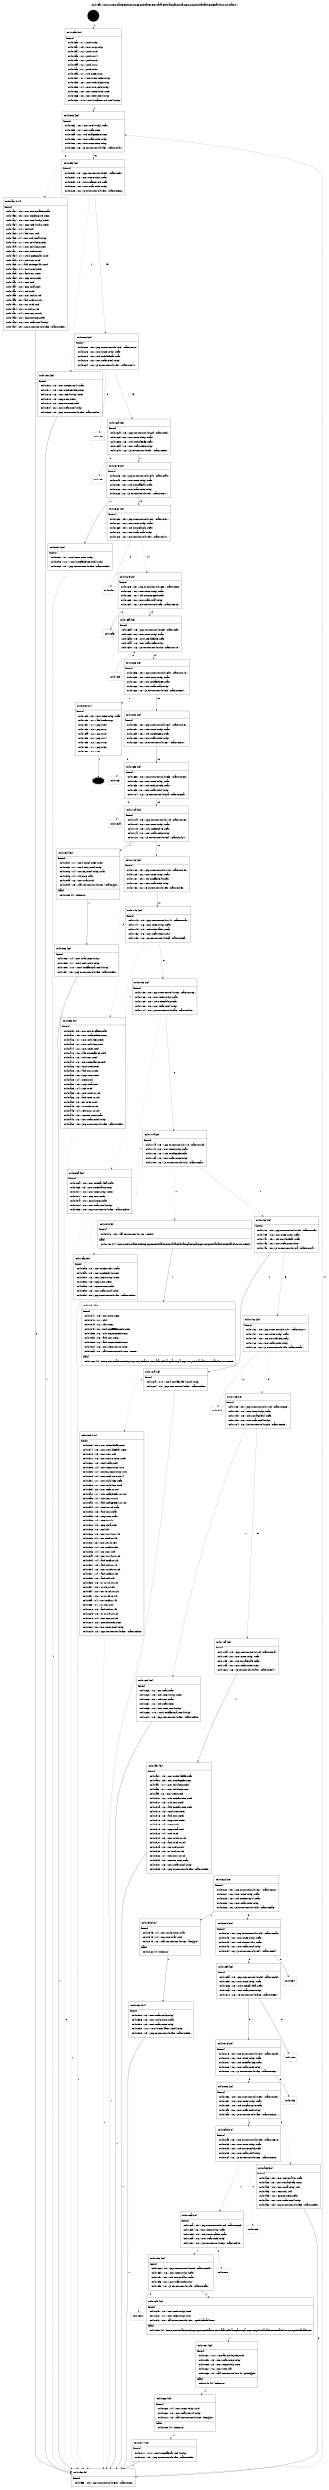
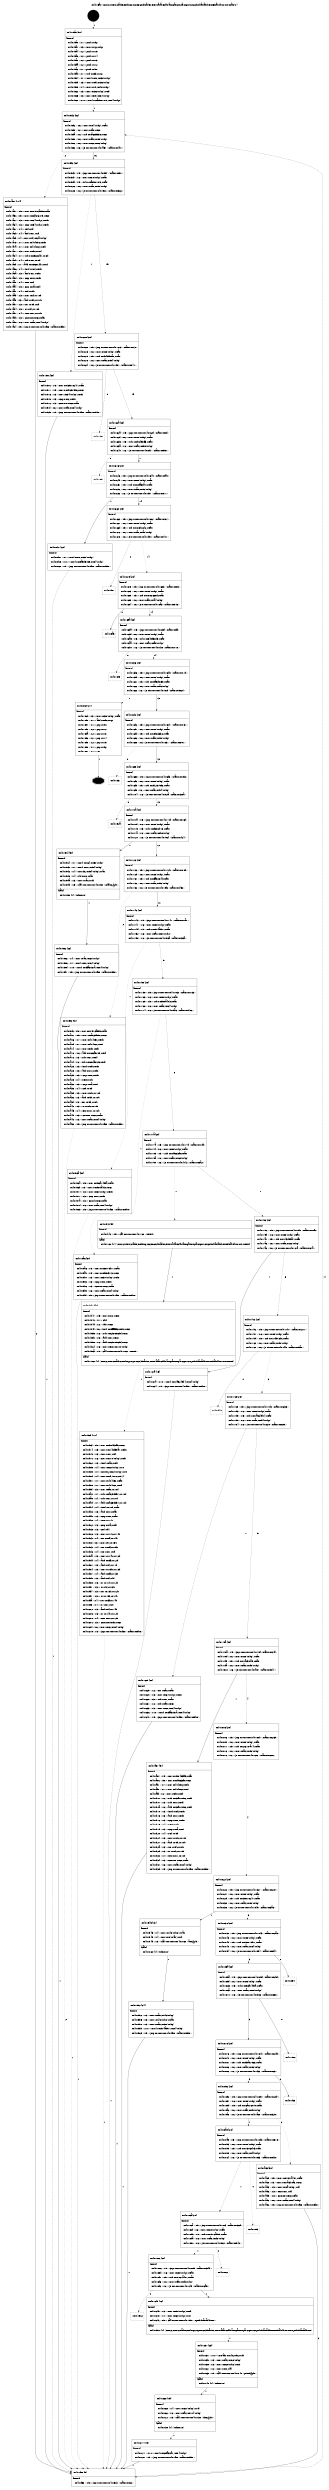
(122, 660) -> (122, 661)
none -> (246, 1742)
